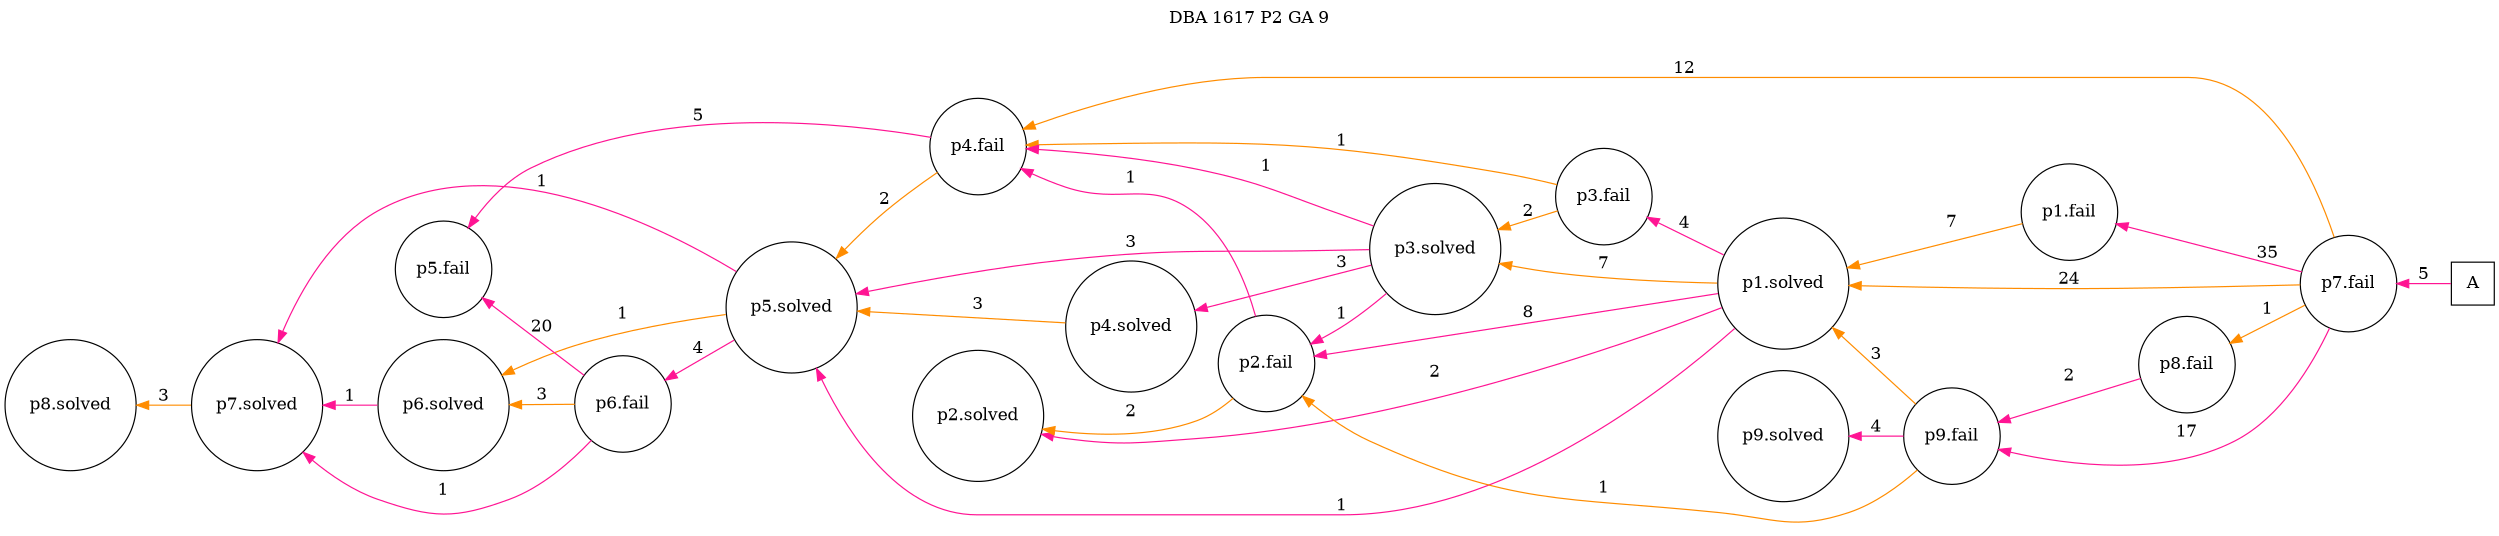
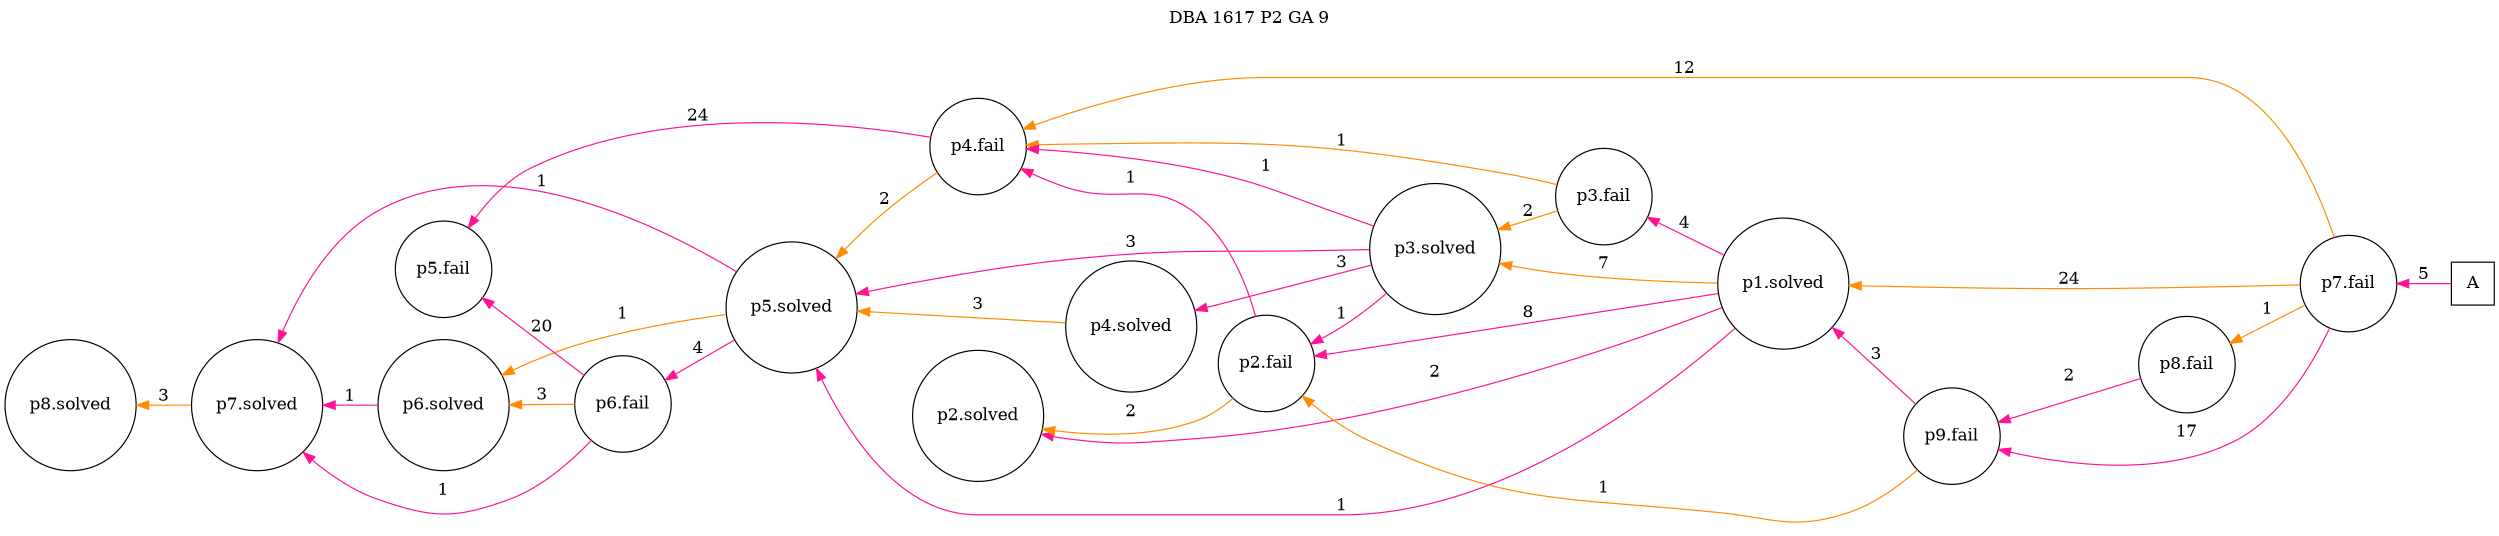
(698, 116) -> (698, 116)
(2069, 212) -> none
(1879, 370) -> (1879, 370)
(1783, 436) -> none
